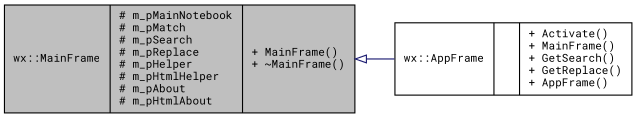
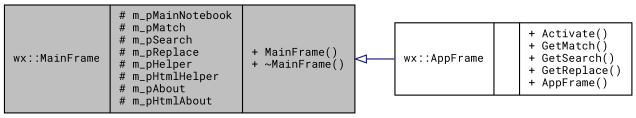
(572, 46) -> (569, 46)
